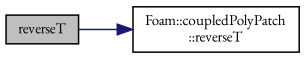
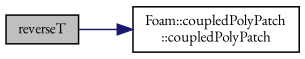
(216, 29) -> (216, 29)
